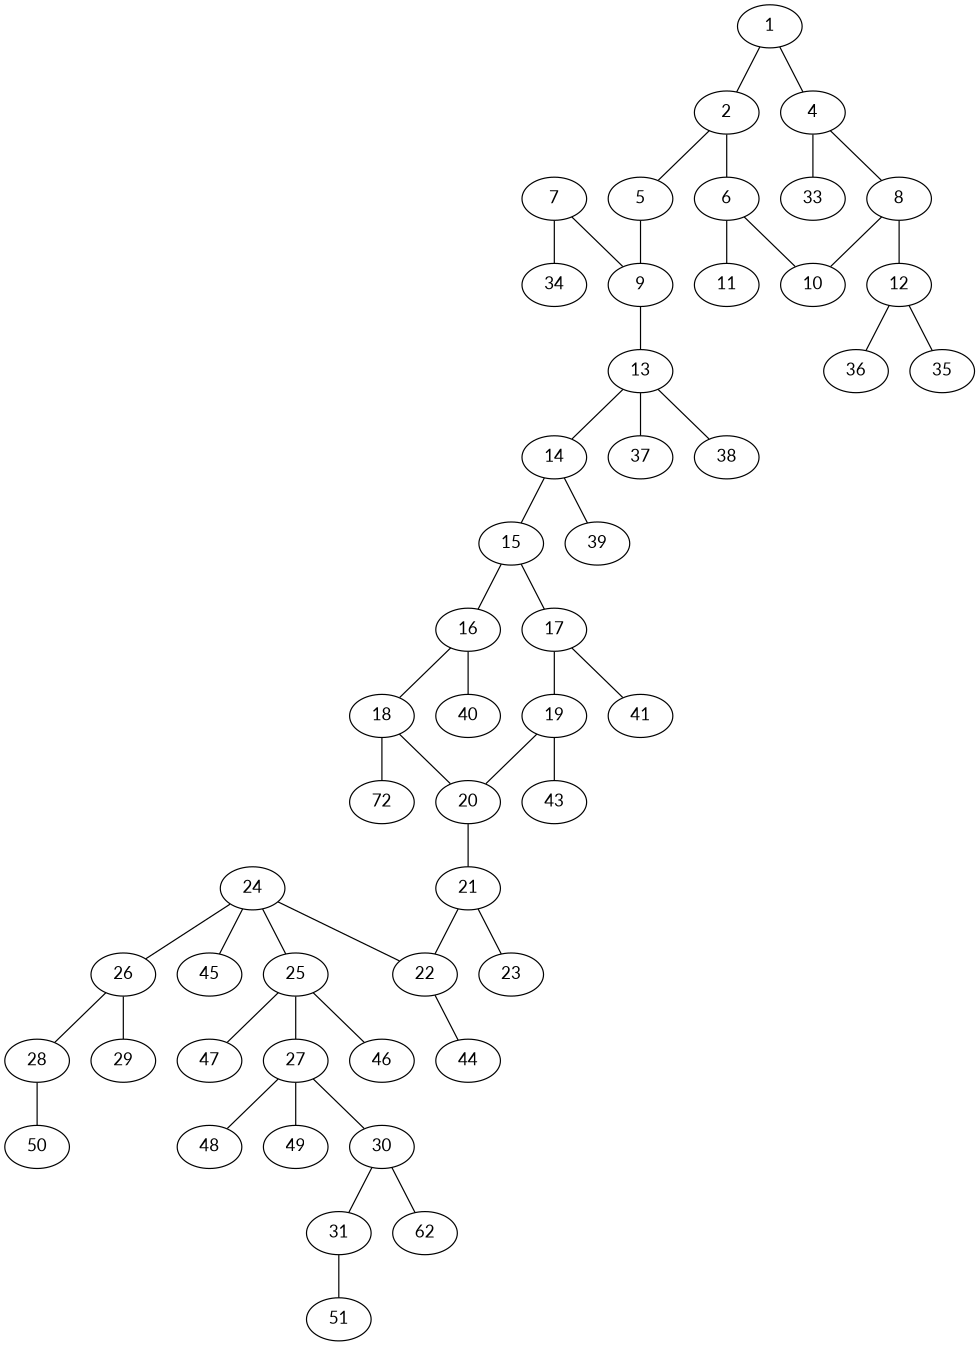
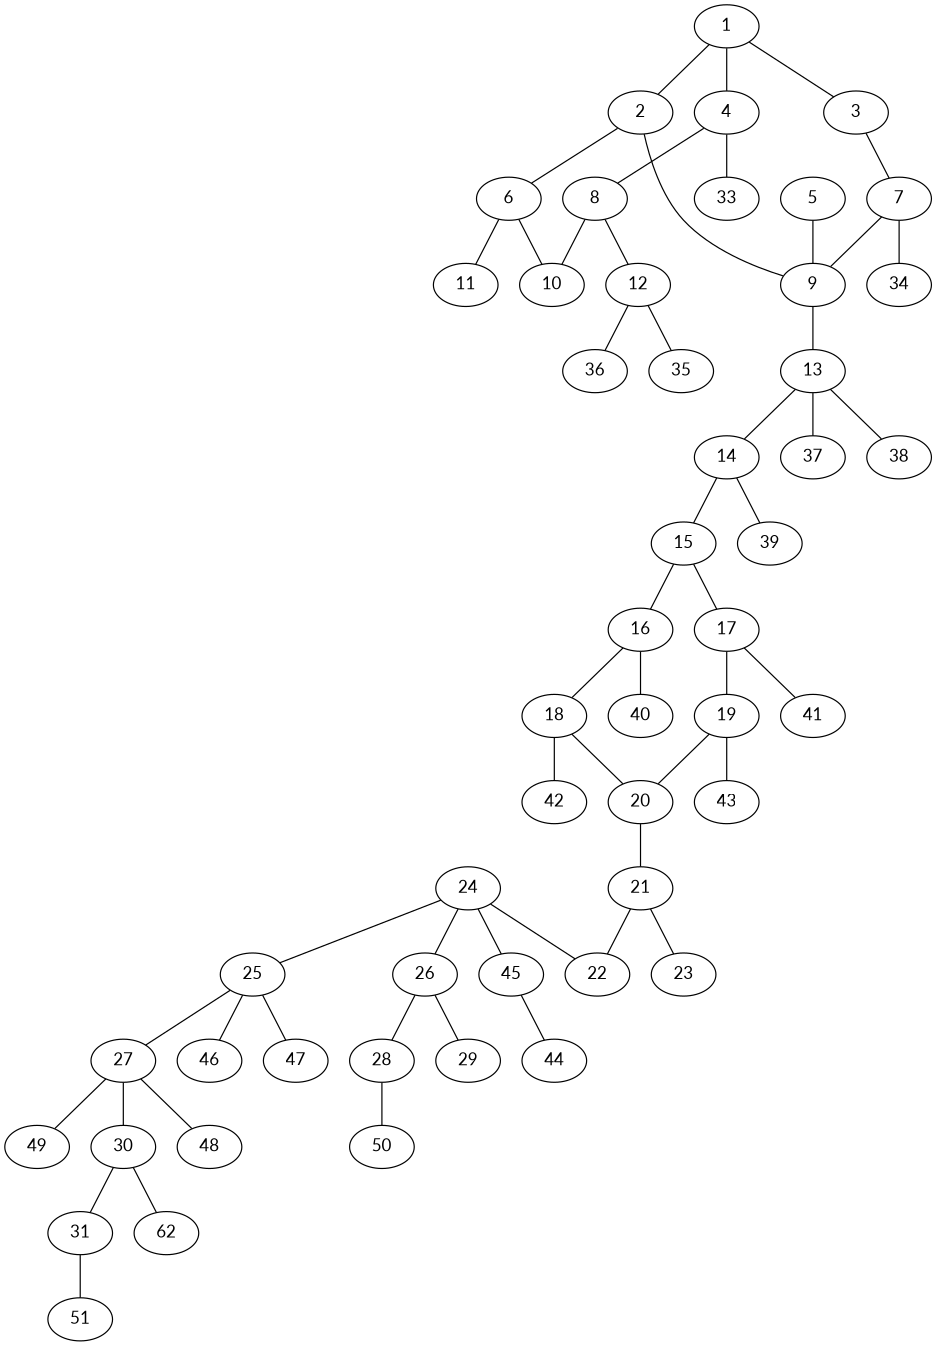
none -> (856, 113)
(684, 156) -> (691, 227)
(382, 802) -> (554, 802)
(447, 1018) -> (533, 1018)
